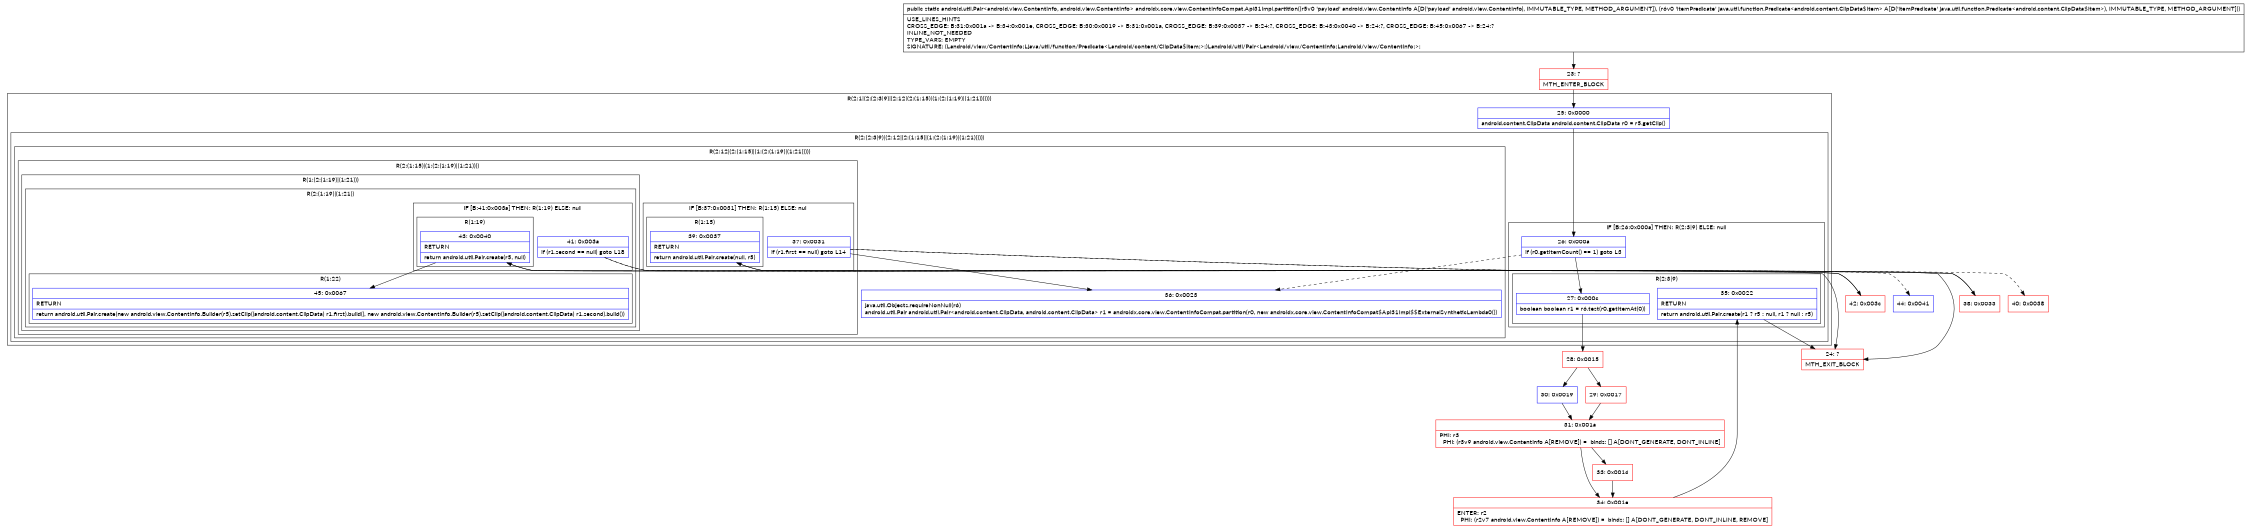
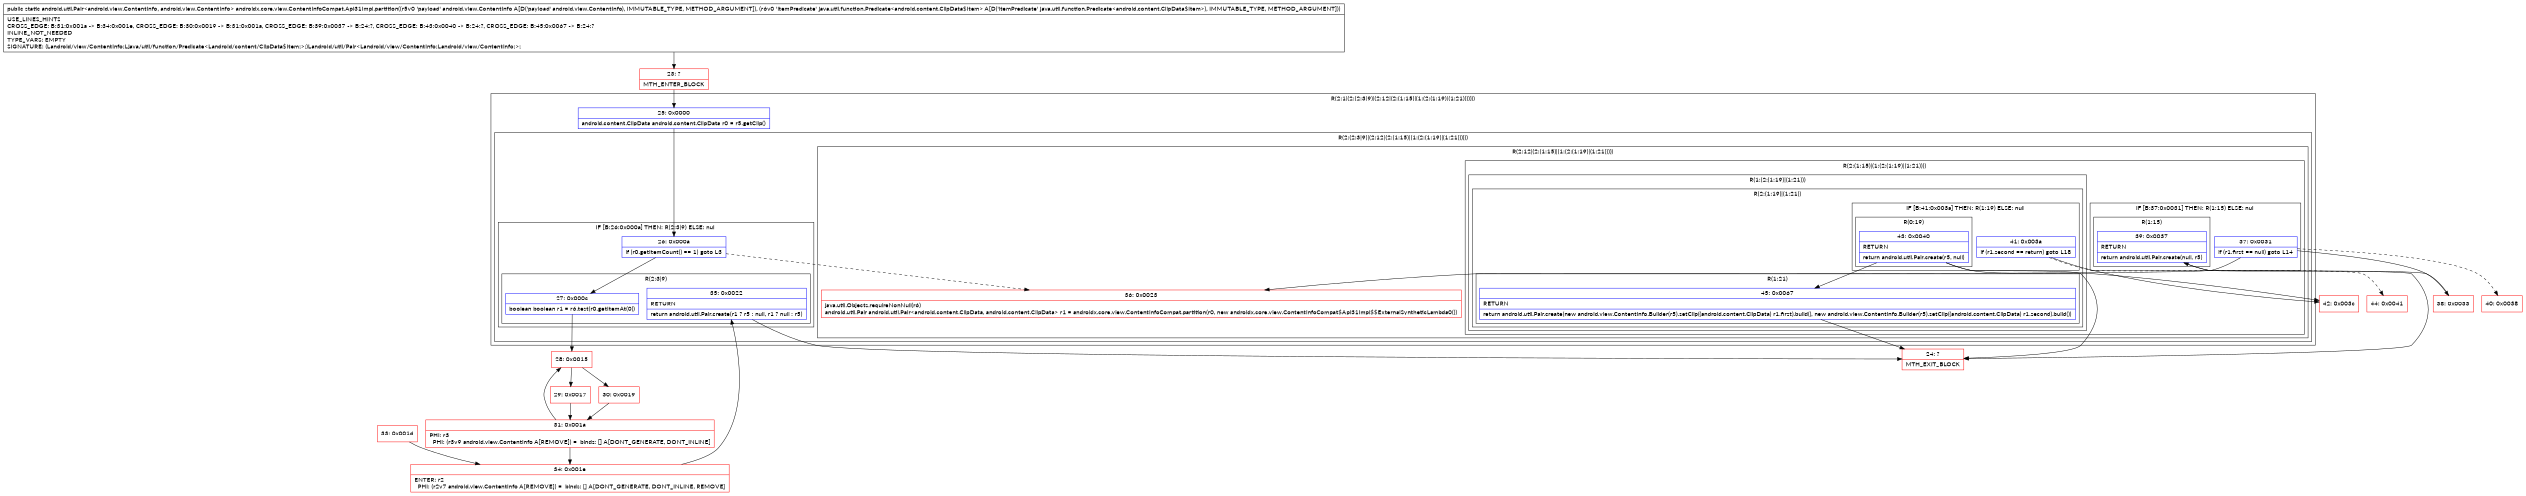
(475, 222) -> (1914, 222)
(583, 252) -> (2026, 252)
(1190, 271) -> (2149, 279)
(331, 279) -> (1778, 279)
(1181, 304) -> (1141, 304)
(1913, 304) -> (2387, 304)
none -> (1860, 333)
(1557, 395) -> (619, 395)
(1597, 454) -> (544, 395)
